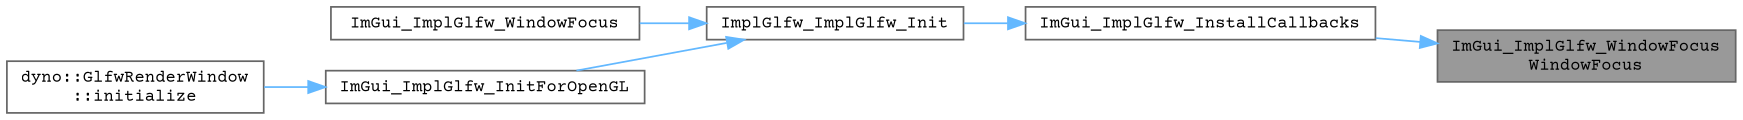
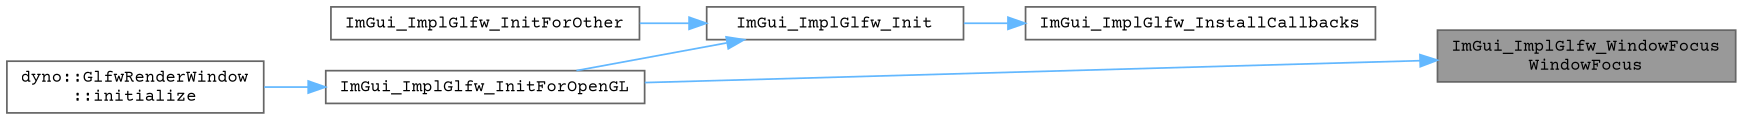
(485, 23) -> (485, 23)
(835, 23) -> (835, 23)
(1398, 40) -> (1032, 72)
